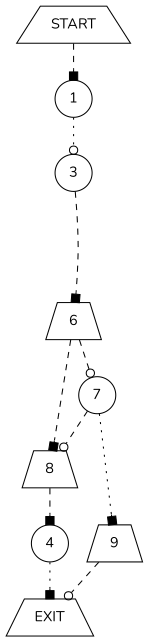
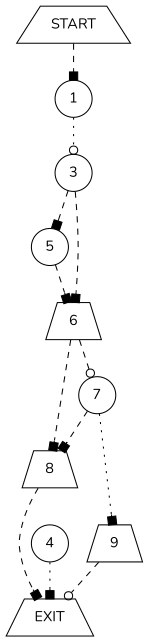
none -> (50, 247)
(77, 427) -> (77, 427)
(50, 501) -> (20, 538)
